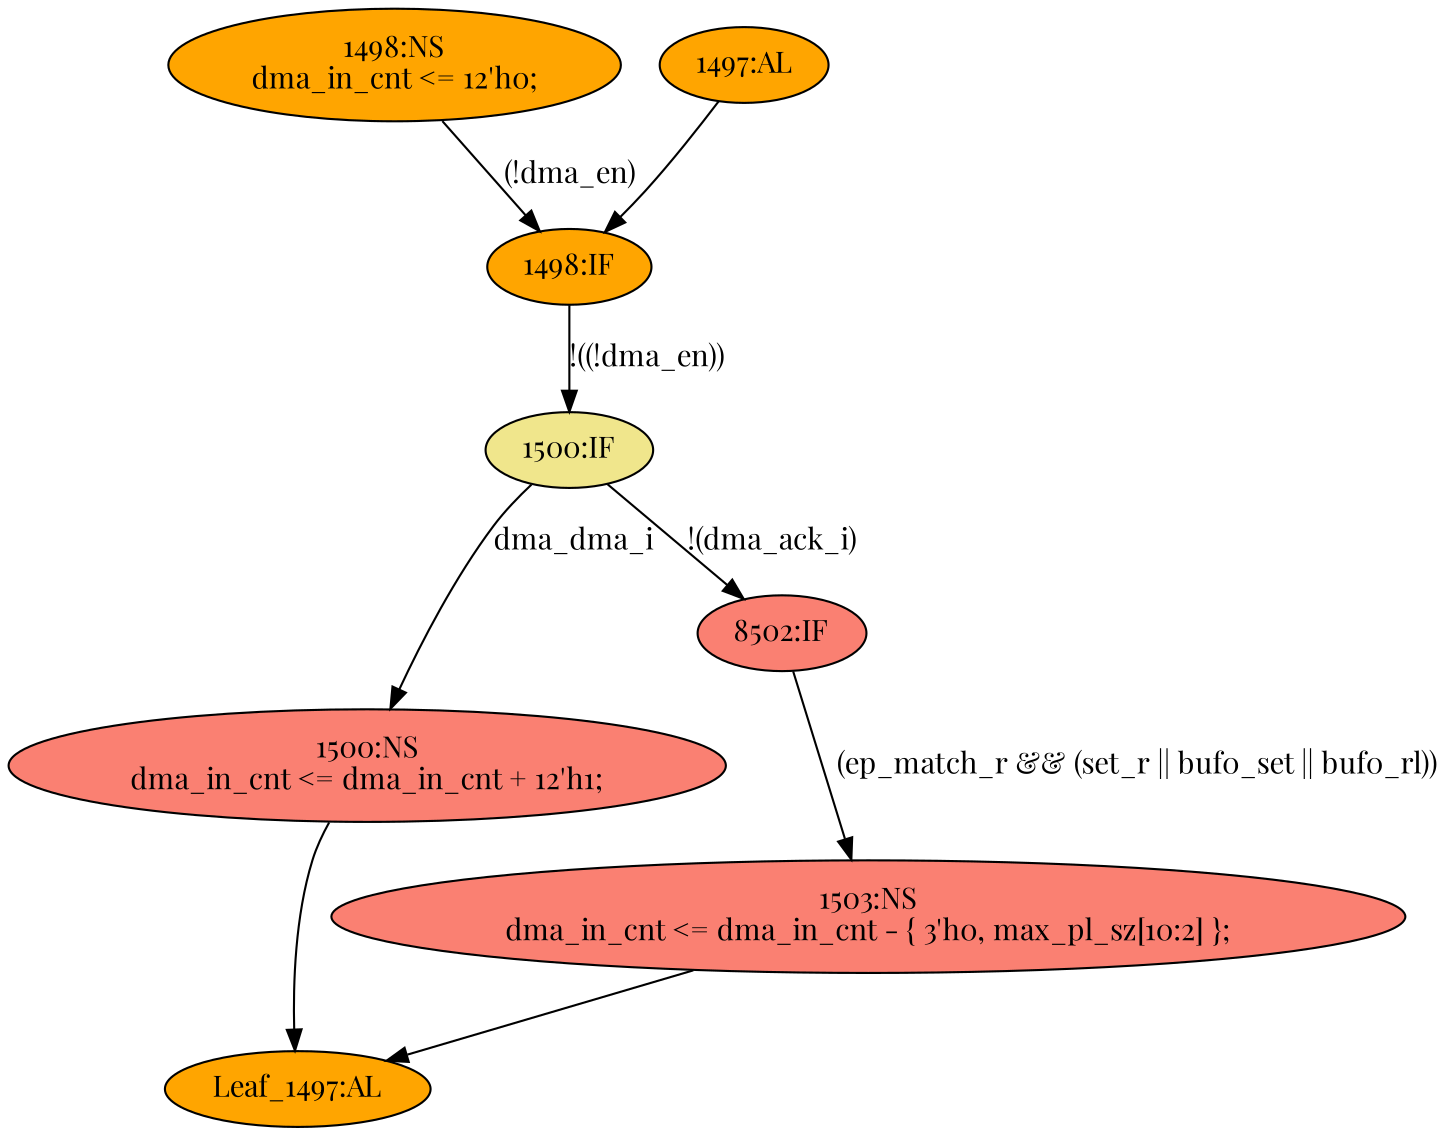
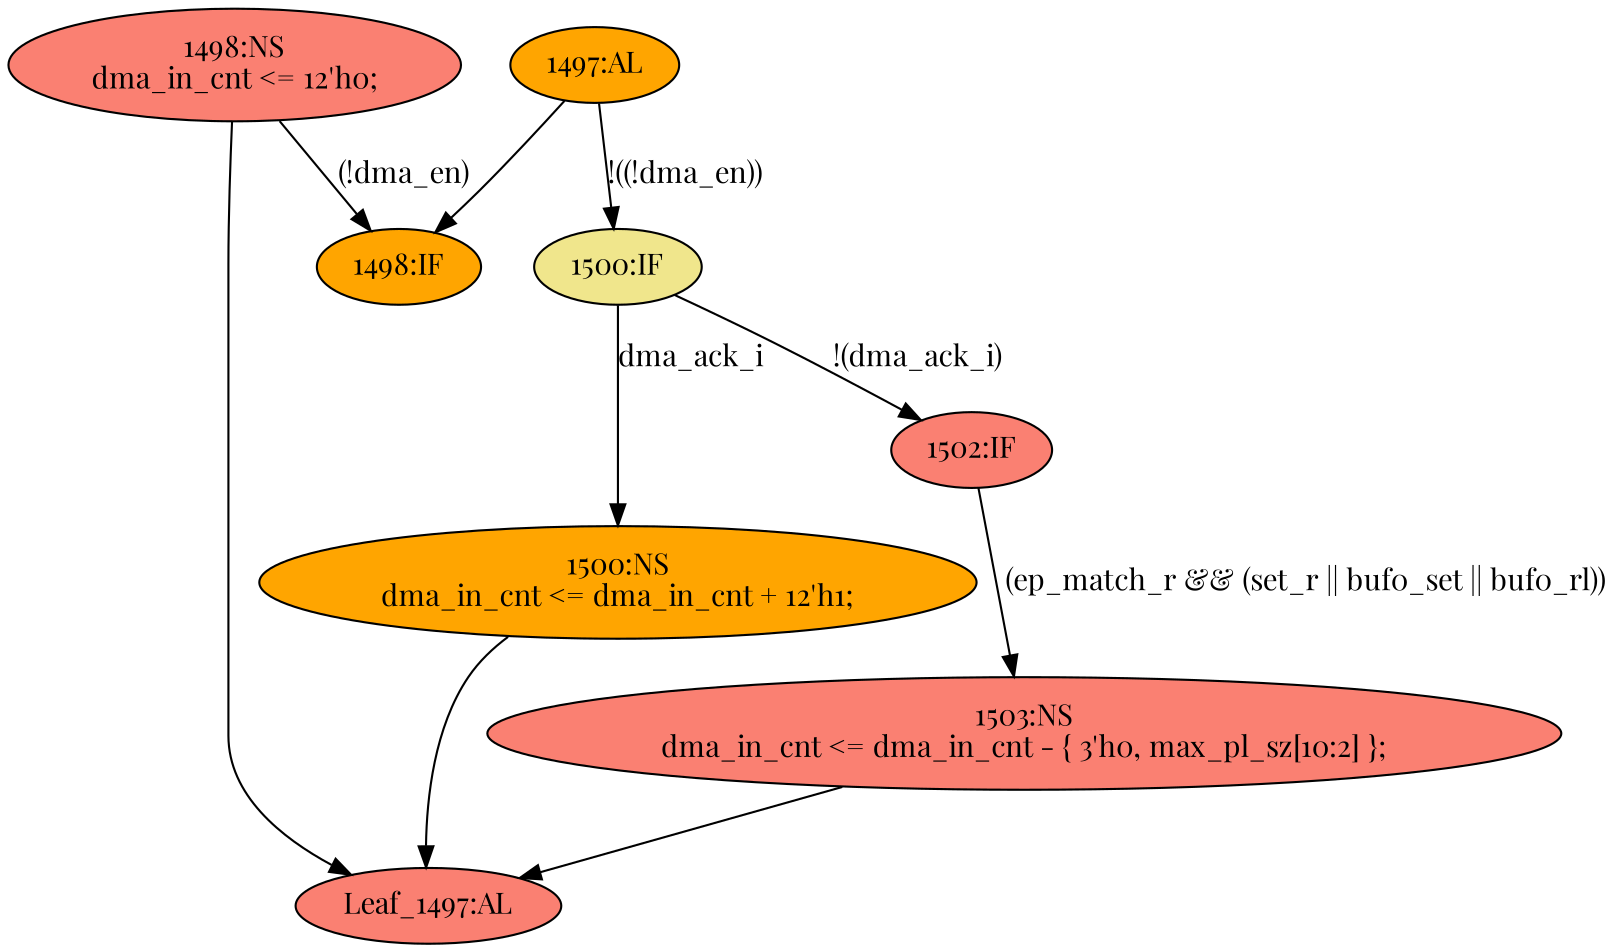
(395, 65) -> (235, 65)
(569, 348) -> (605, 155)
none -> (228, 515)
(574, 542) -> (692, 358)
(782, 633) -> (972, 450)
(367, 766) -> (618, 582)
(298, 1089) -> (428, 906)
